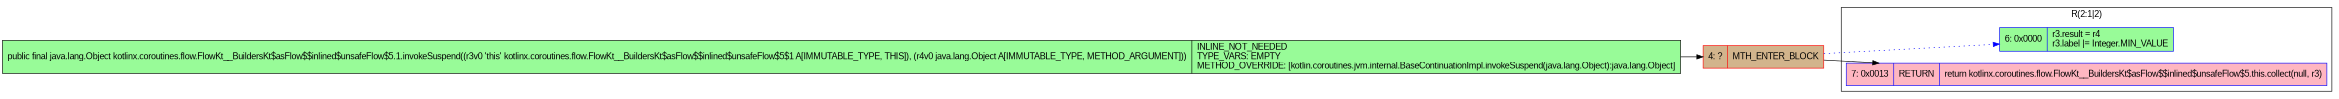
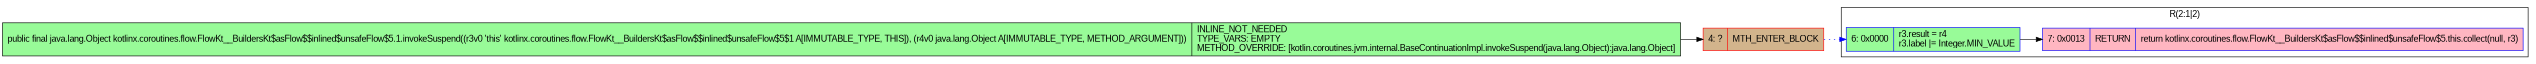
(1848, 61) -> (2028, 39)
